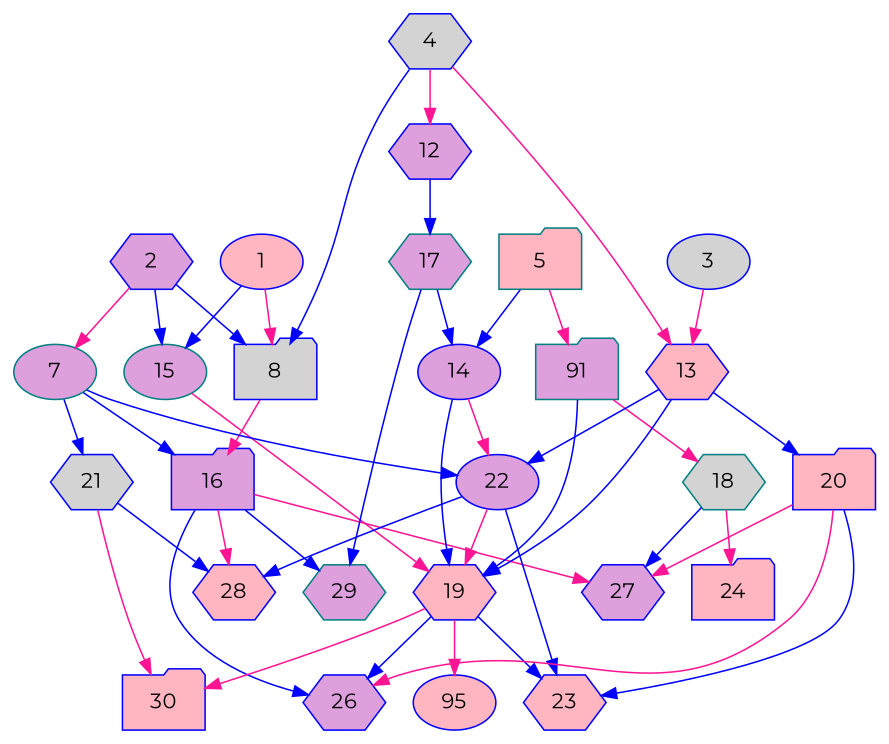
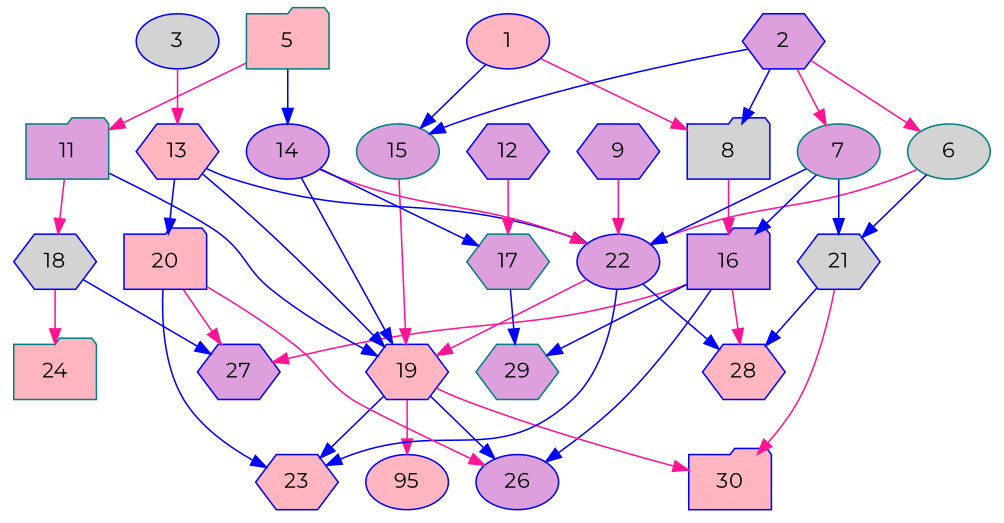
(430, 41) -> none
none -> (618, 152)
none -> (949, 152)
(430, 199) -> (508, 199)
(443, 310) -> (421, 218)
(577, 372) -> (67, 152)
(724, 482) -> (55, 262)
(733, 592) -> (55, 372)
(344, 703) -> (517, 482)
